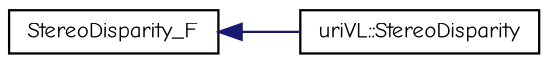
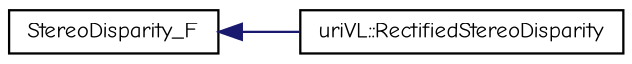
(420, 32) -> (462, 32)
